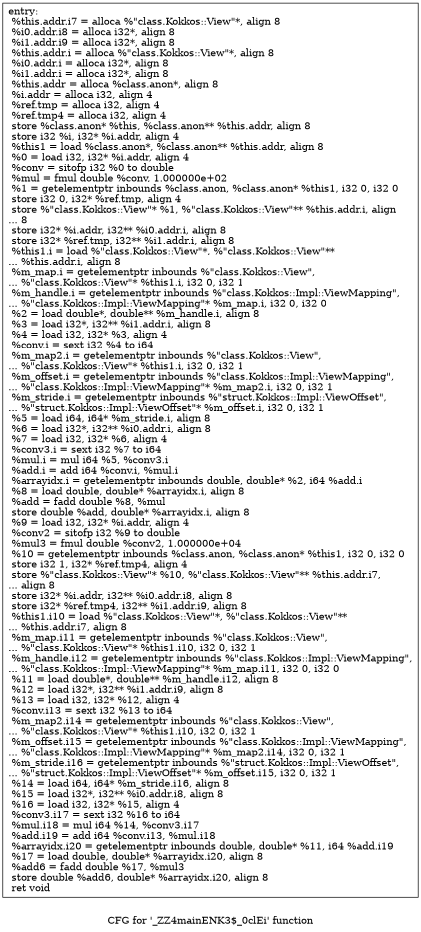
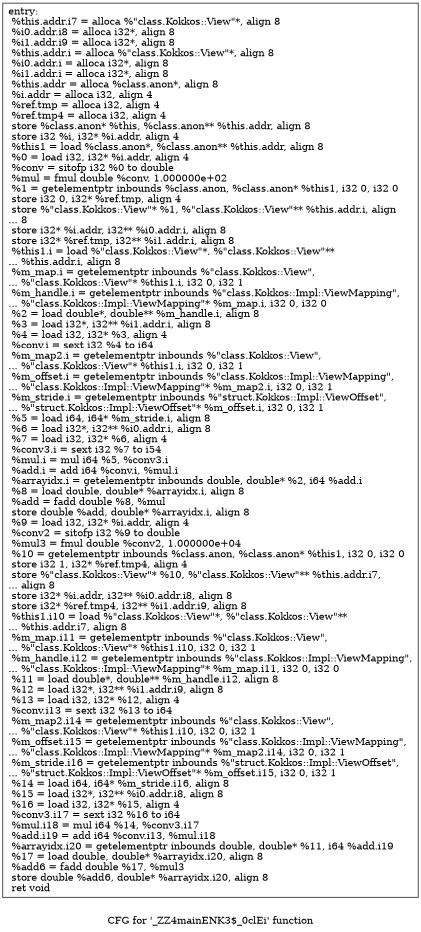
(85, 450) -> (85, 450)
